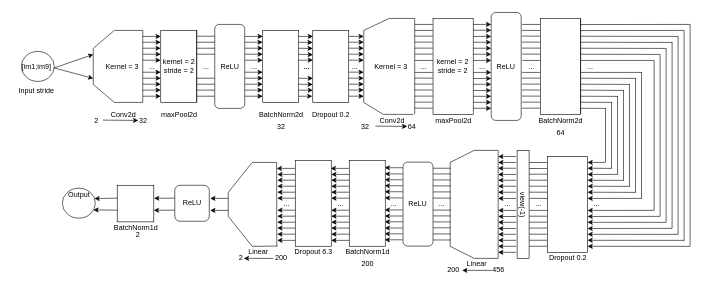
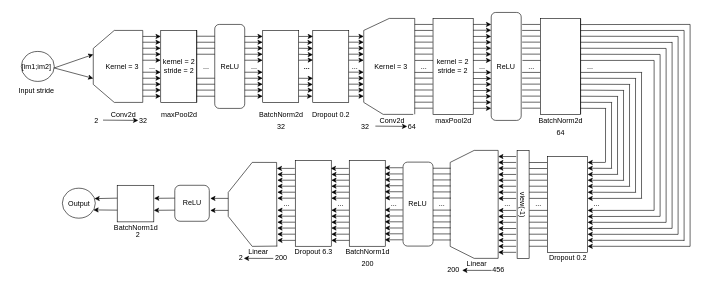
(37, 66) -> (37, 66)
(79, 195) -> (79, 204)
